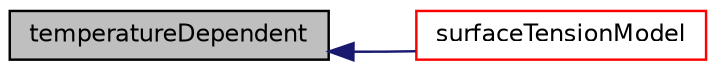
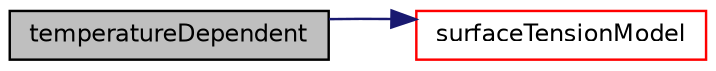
(385, 52) -> (360, 19)
